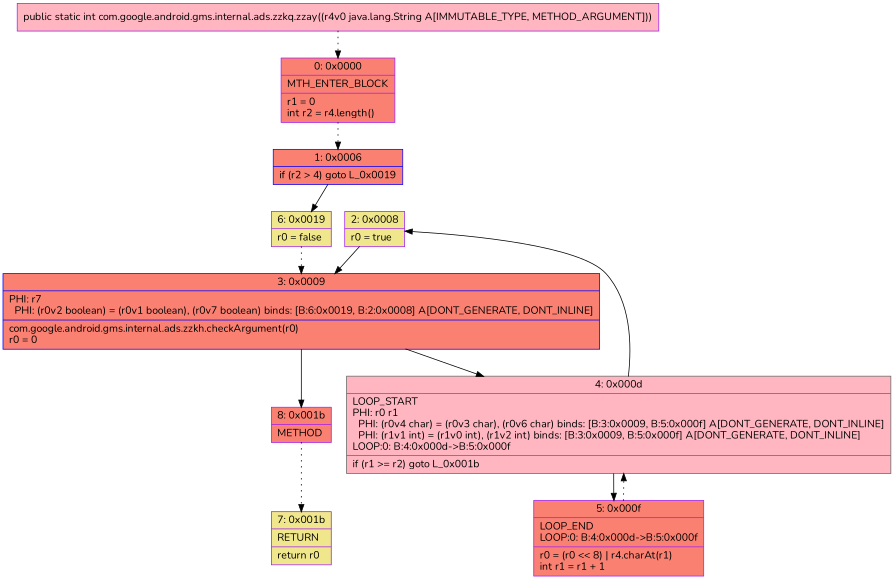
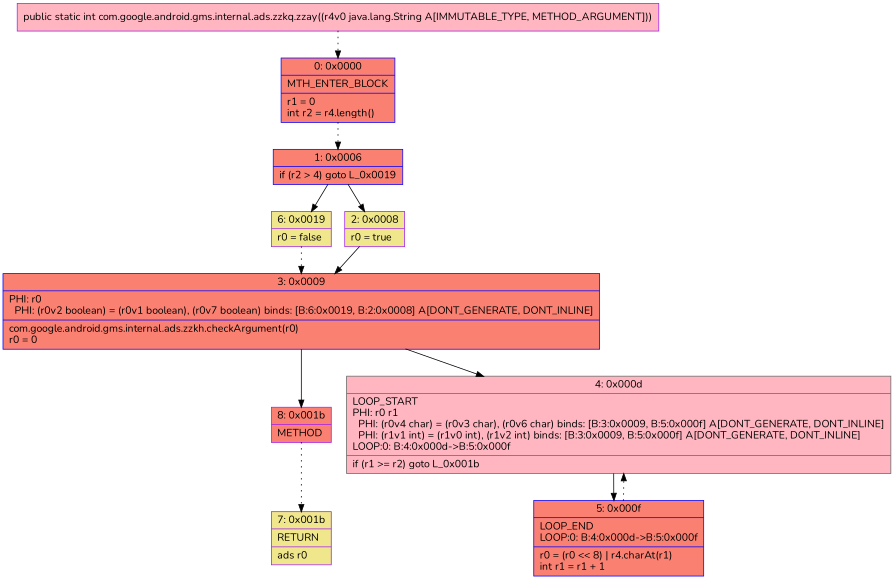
(338, 90) -> (338, 90)
(565, 253) -> (354, 195)
(27, 299) -> (27, 299)
(619, 538) -> (619, 538)
(299, 555) -> (292, 555)
